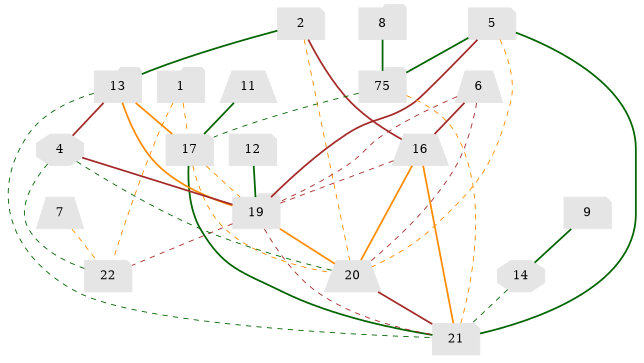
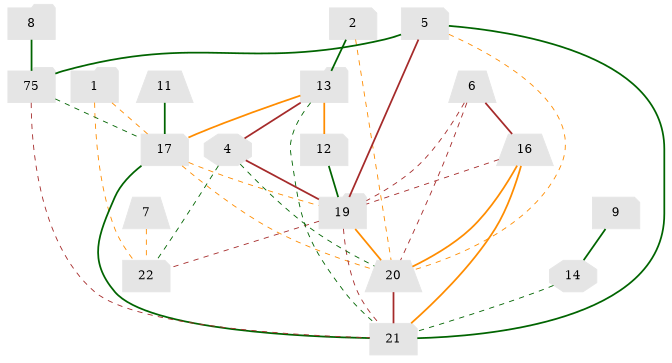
(351, 103) -> none
(163, 170) -> (324, 118)
(474, 196) -> (117, 305)
